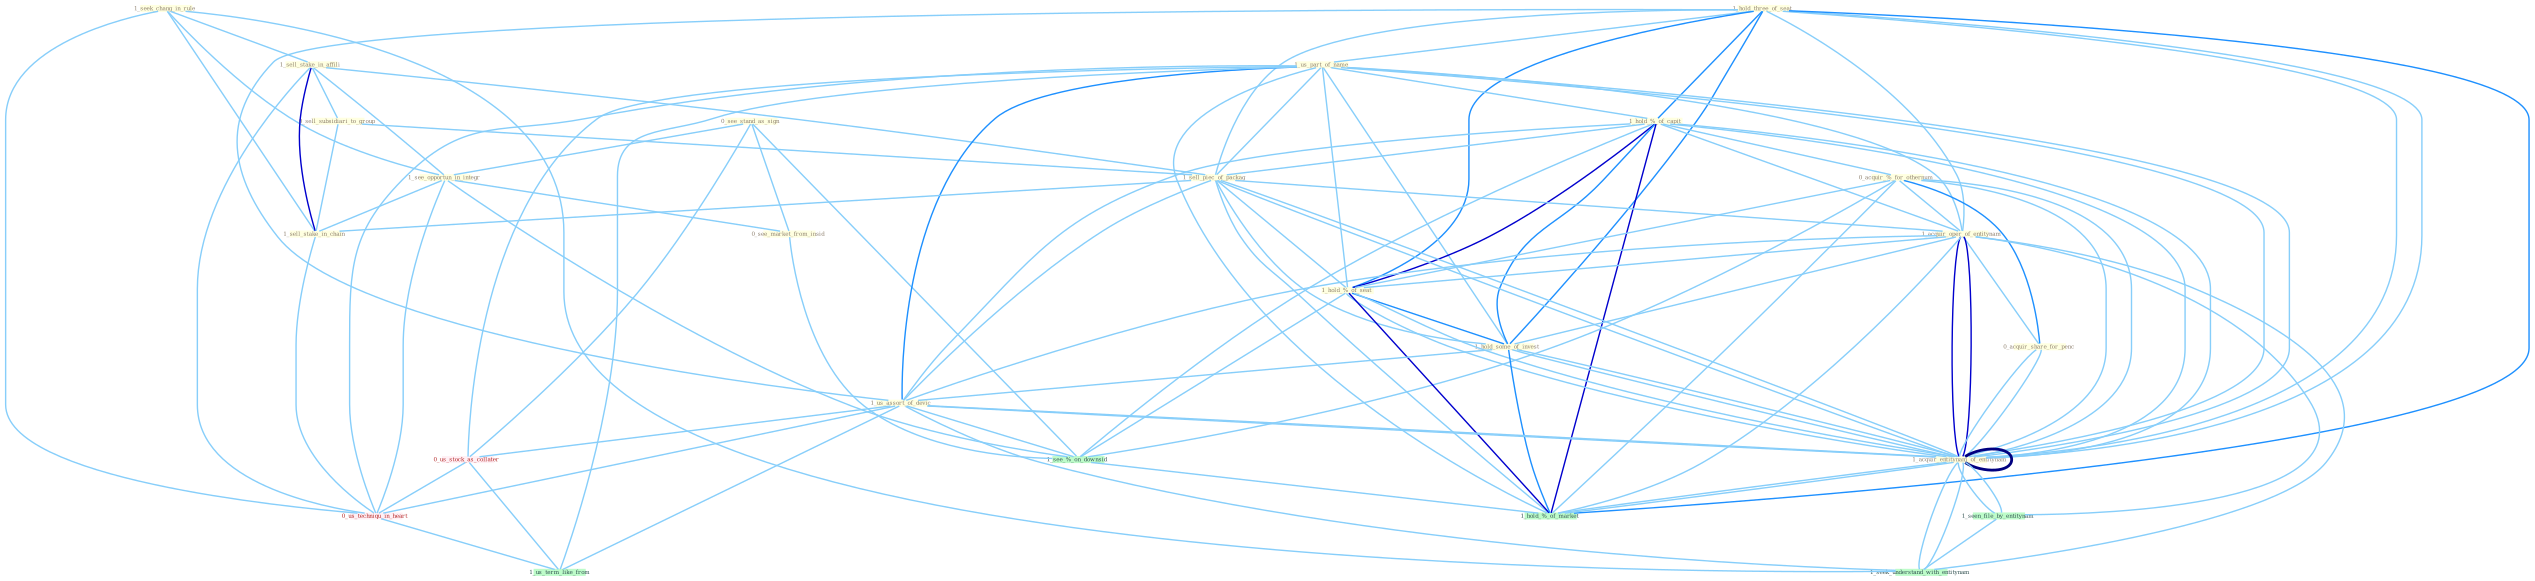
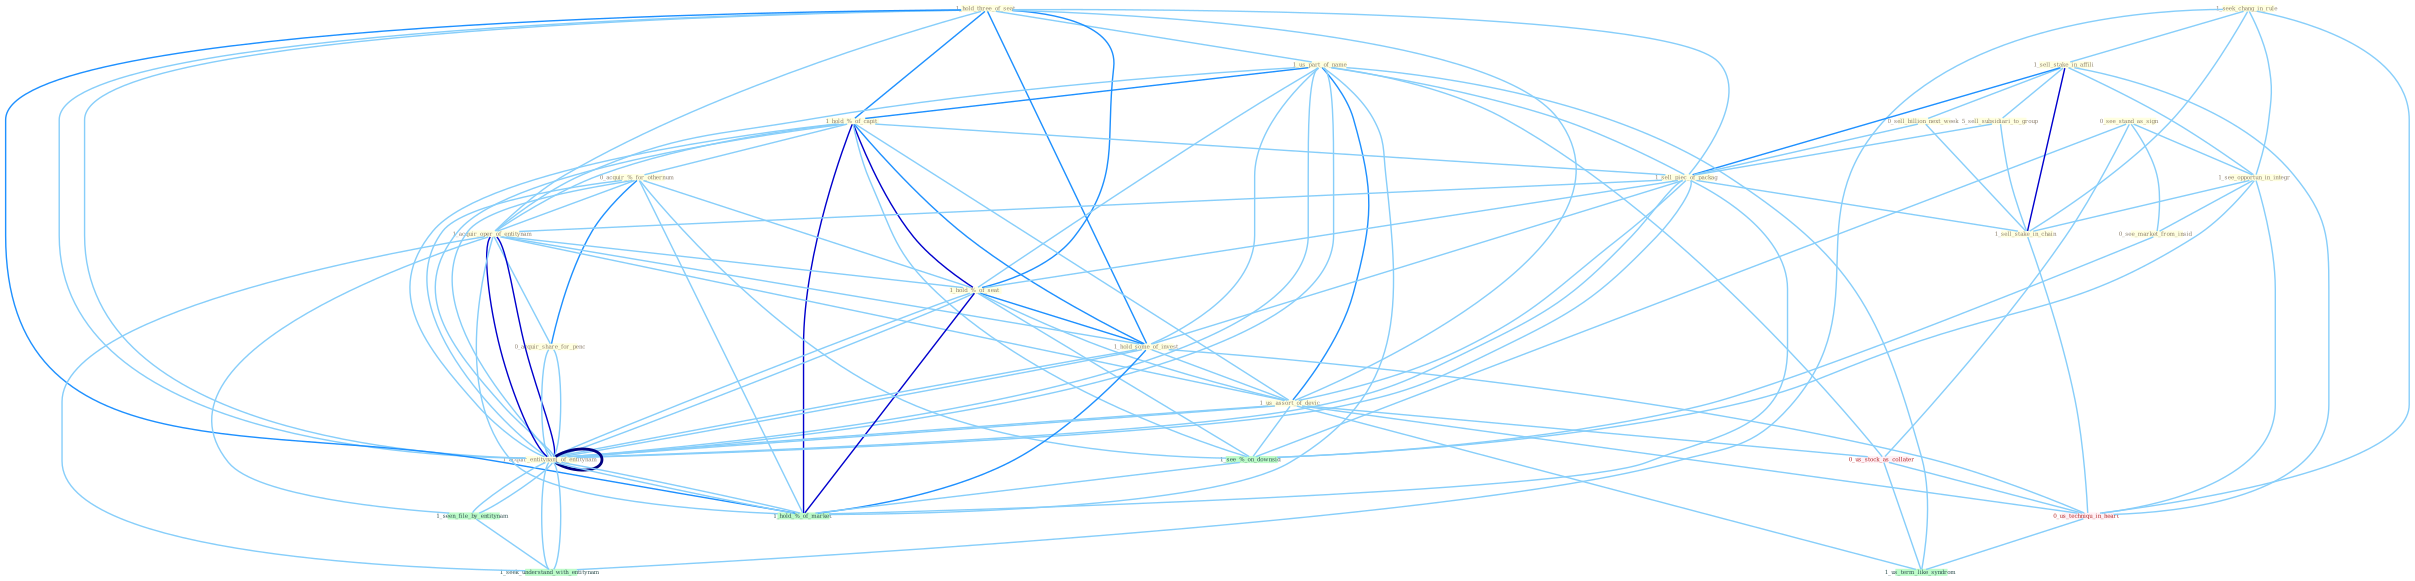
(1473, 90) -> (1087, 93)
(766, 116) -> (1867, 124)
(338, 121) -> (2000, 121)
(573, 121) -> (1632, 402)
none -> (1924, 121)
(1393, 529) -> (1129, 356)
(560, 572) -> (1921, 572)
